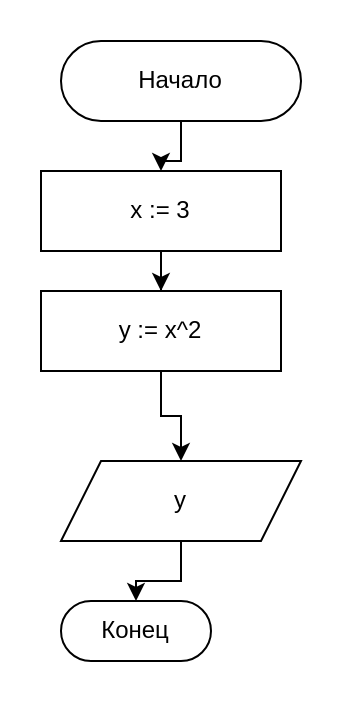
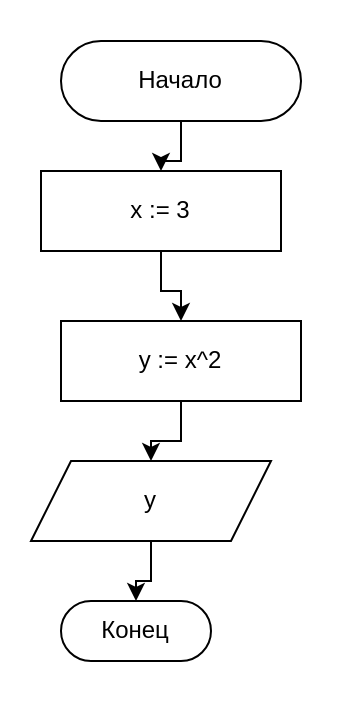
(161, 331) -> (181, 361)
(181, 501) -> (151, 501)
